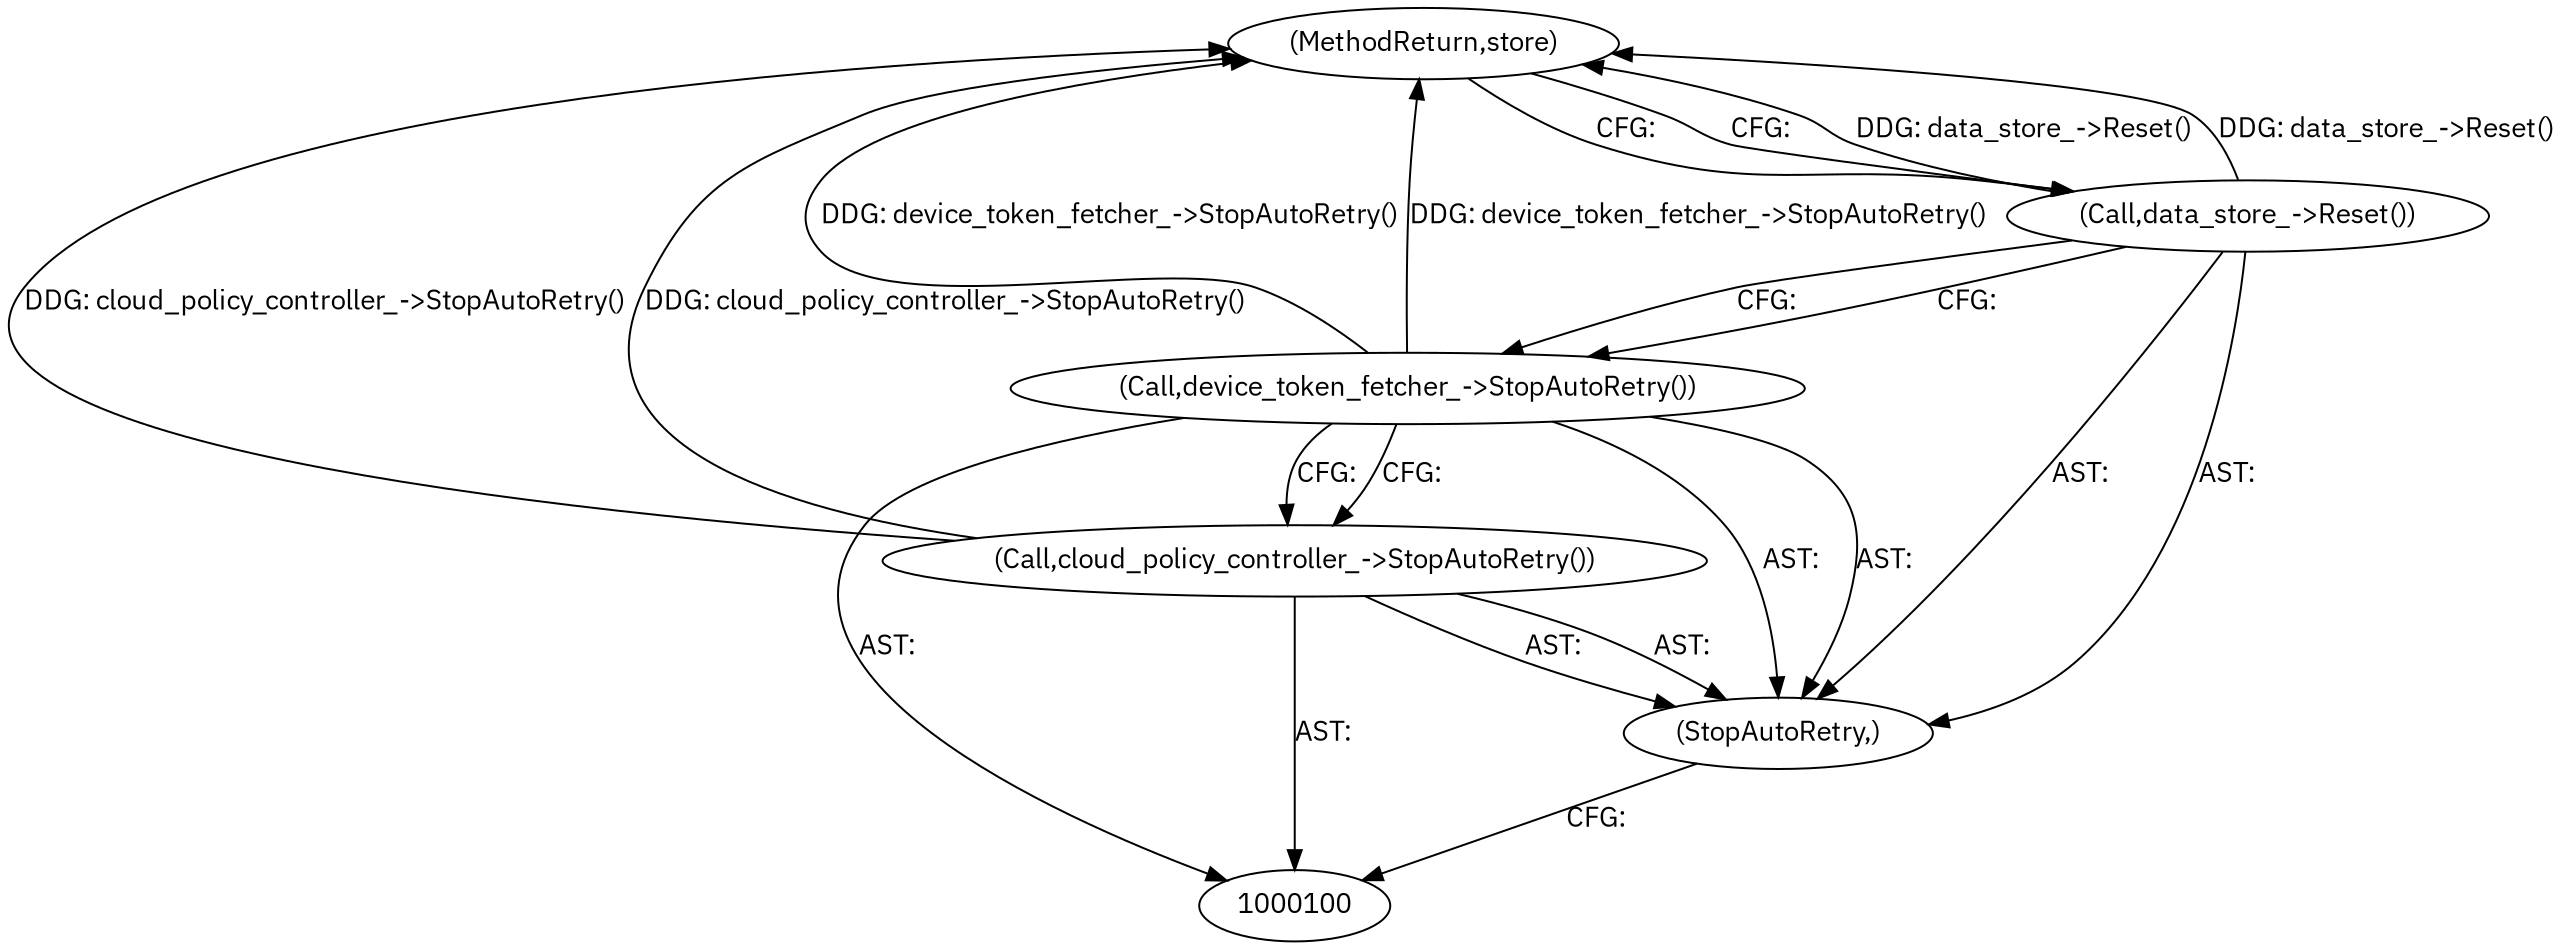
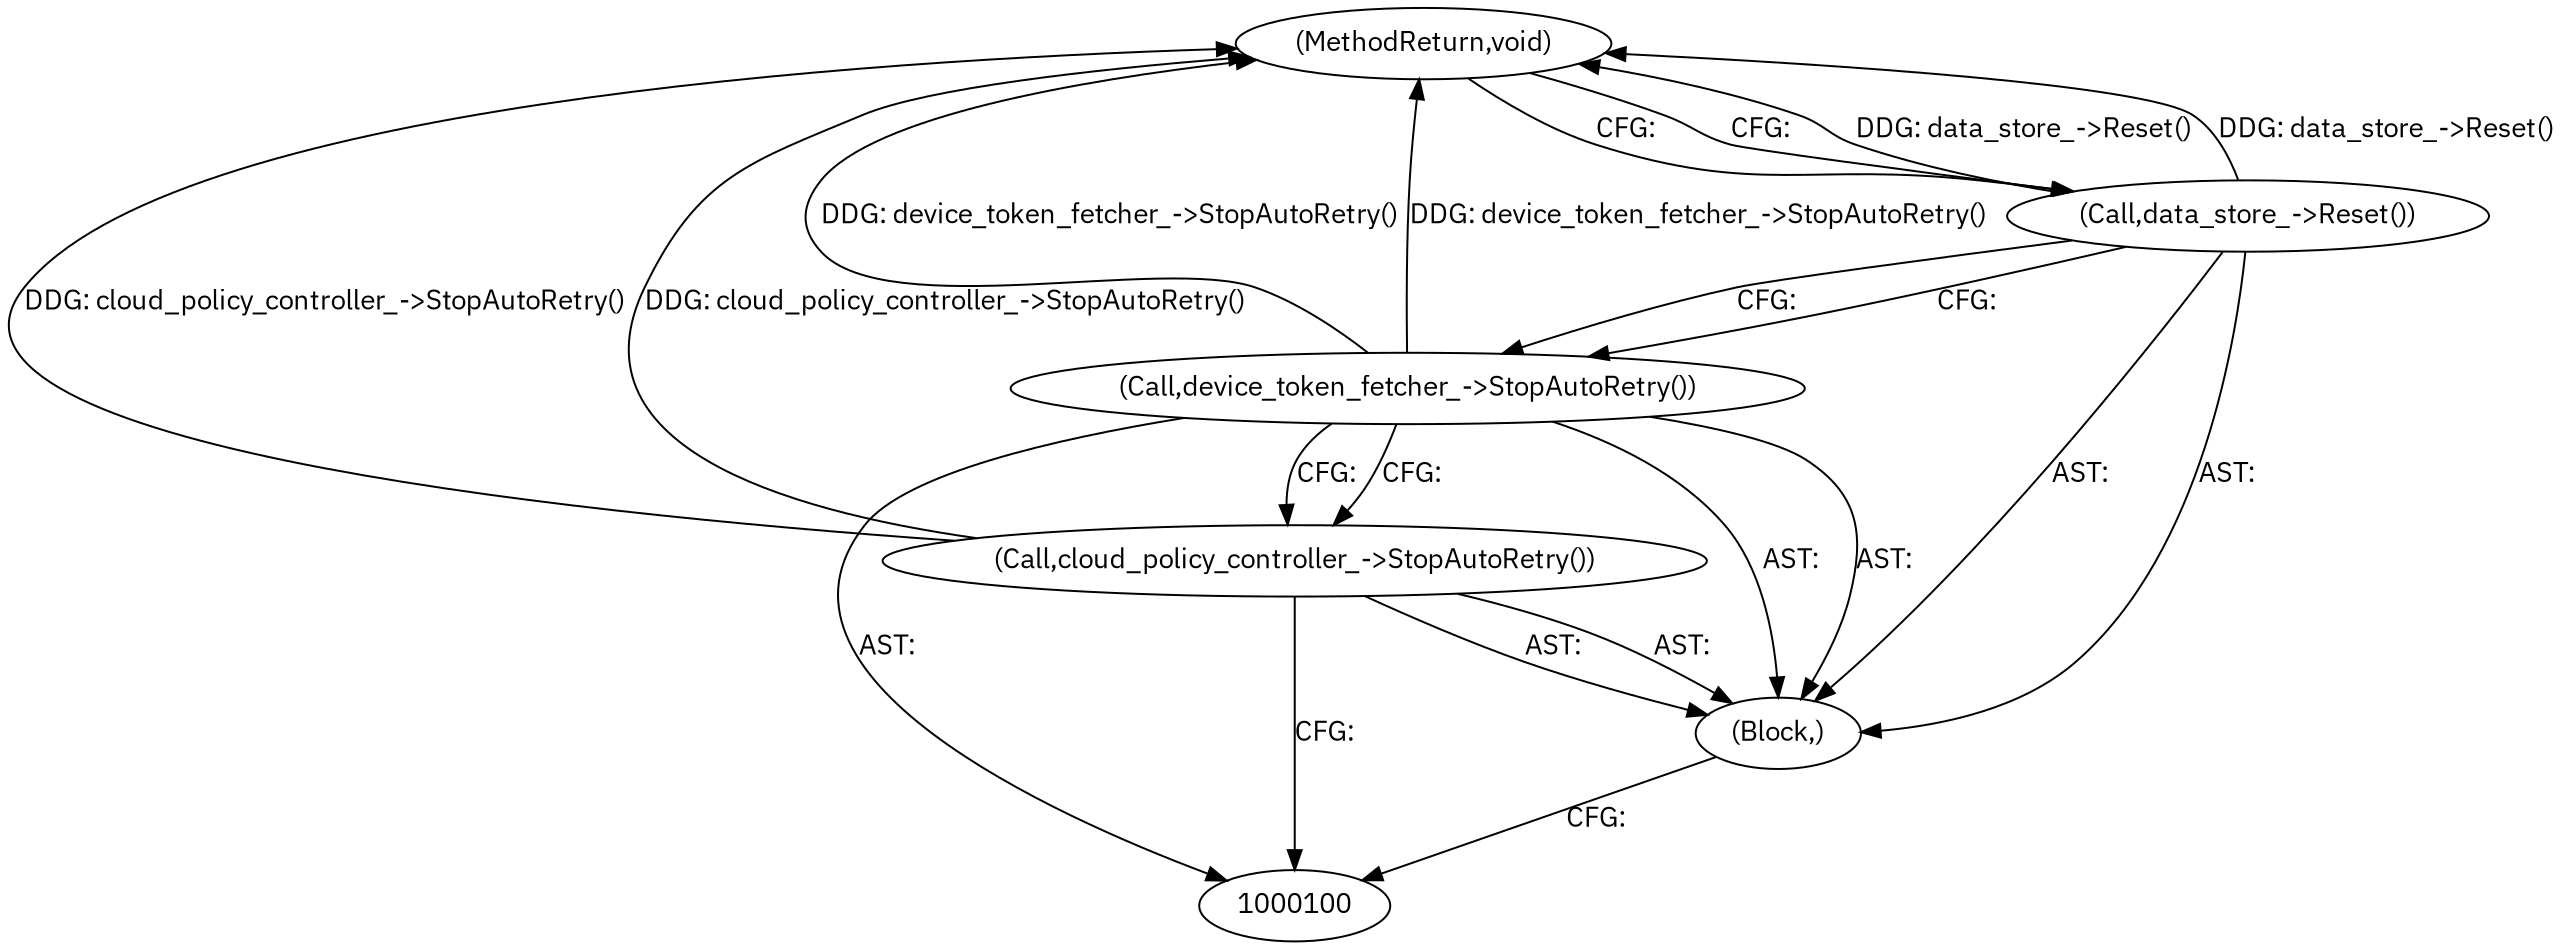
(1424, 44) -> (1424, 44)
(1326, 733) -> (1328, 733)
(1778, 733) -> (1778, 733)
